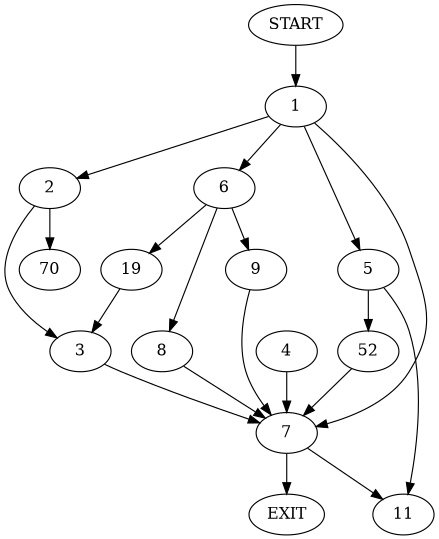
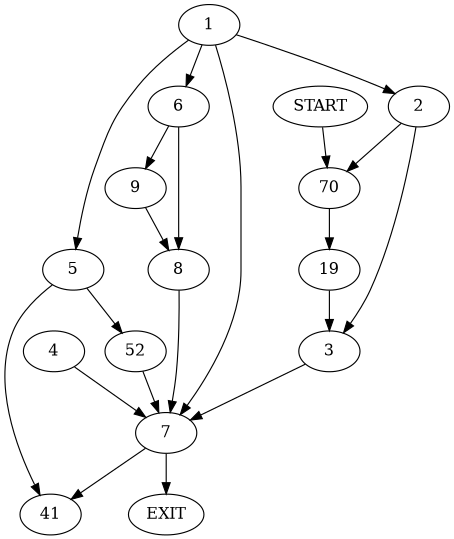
(296, 60) -> (324, 142)
(182, 225) -> (329, 223)
(242, 350) -> (154, 224)
(403, 515) -> (51, 515)
